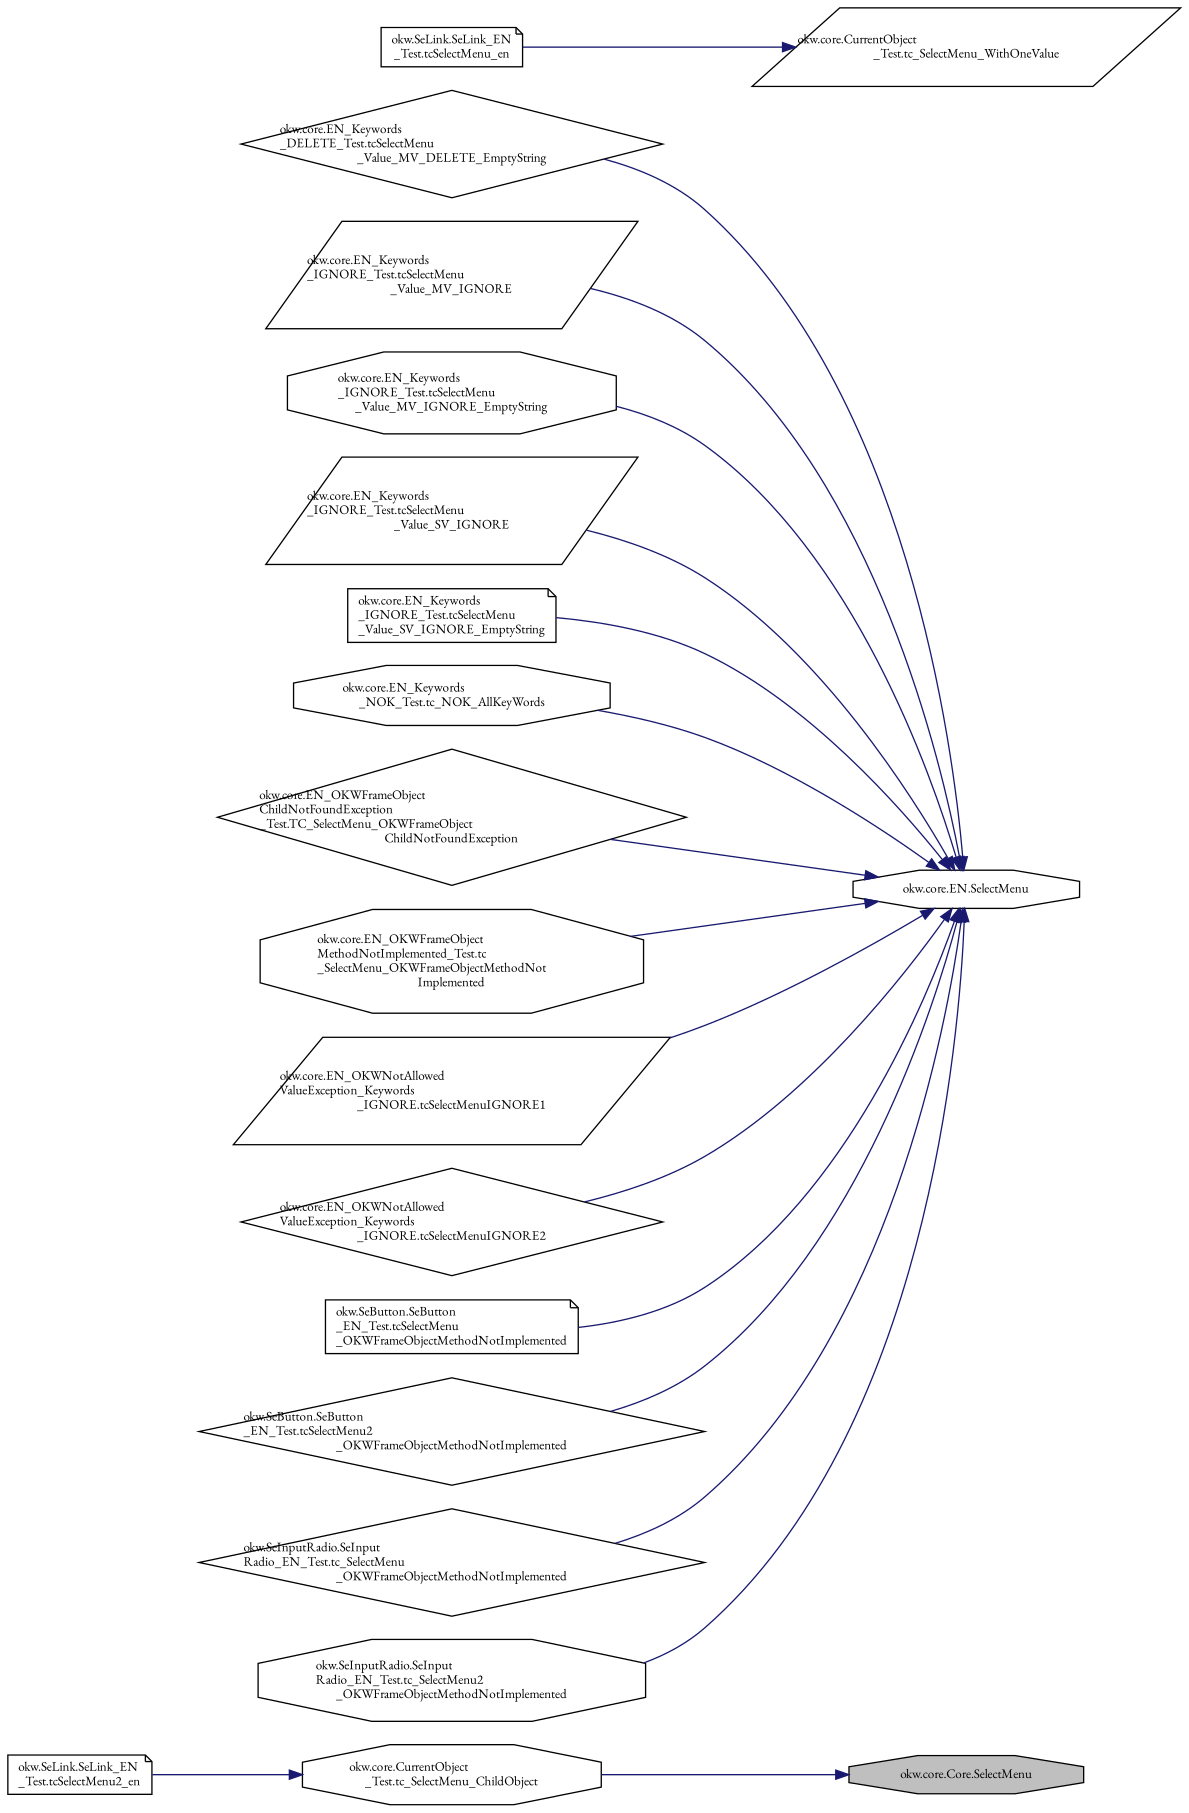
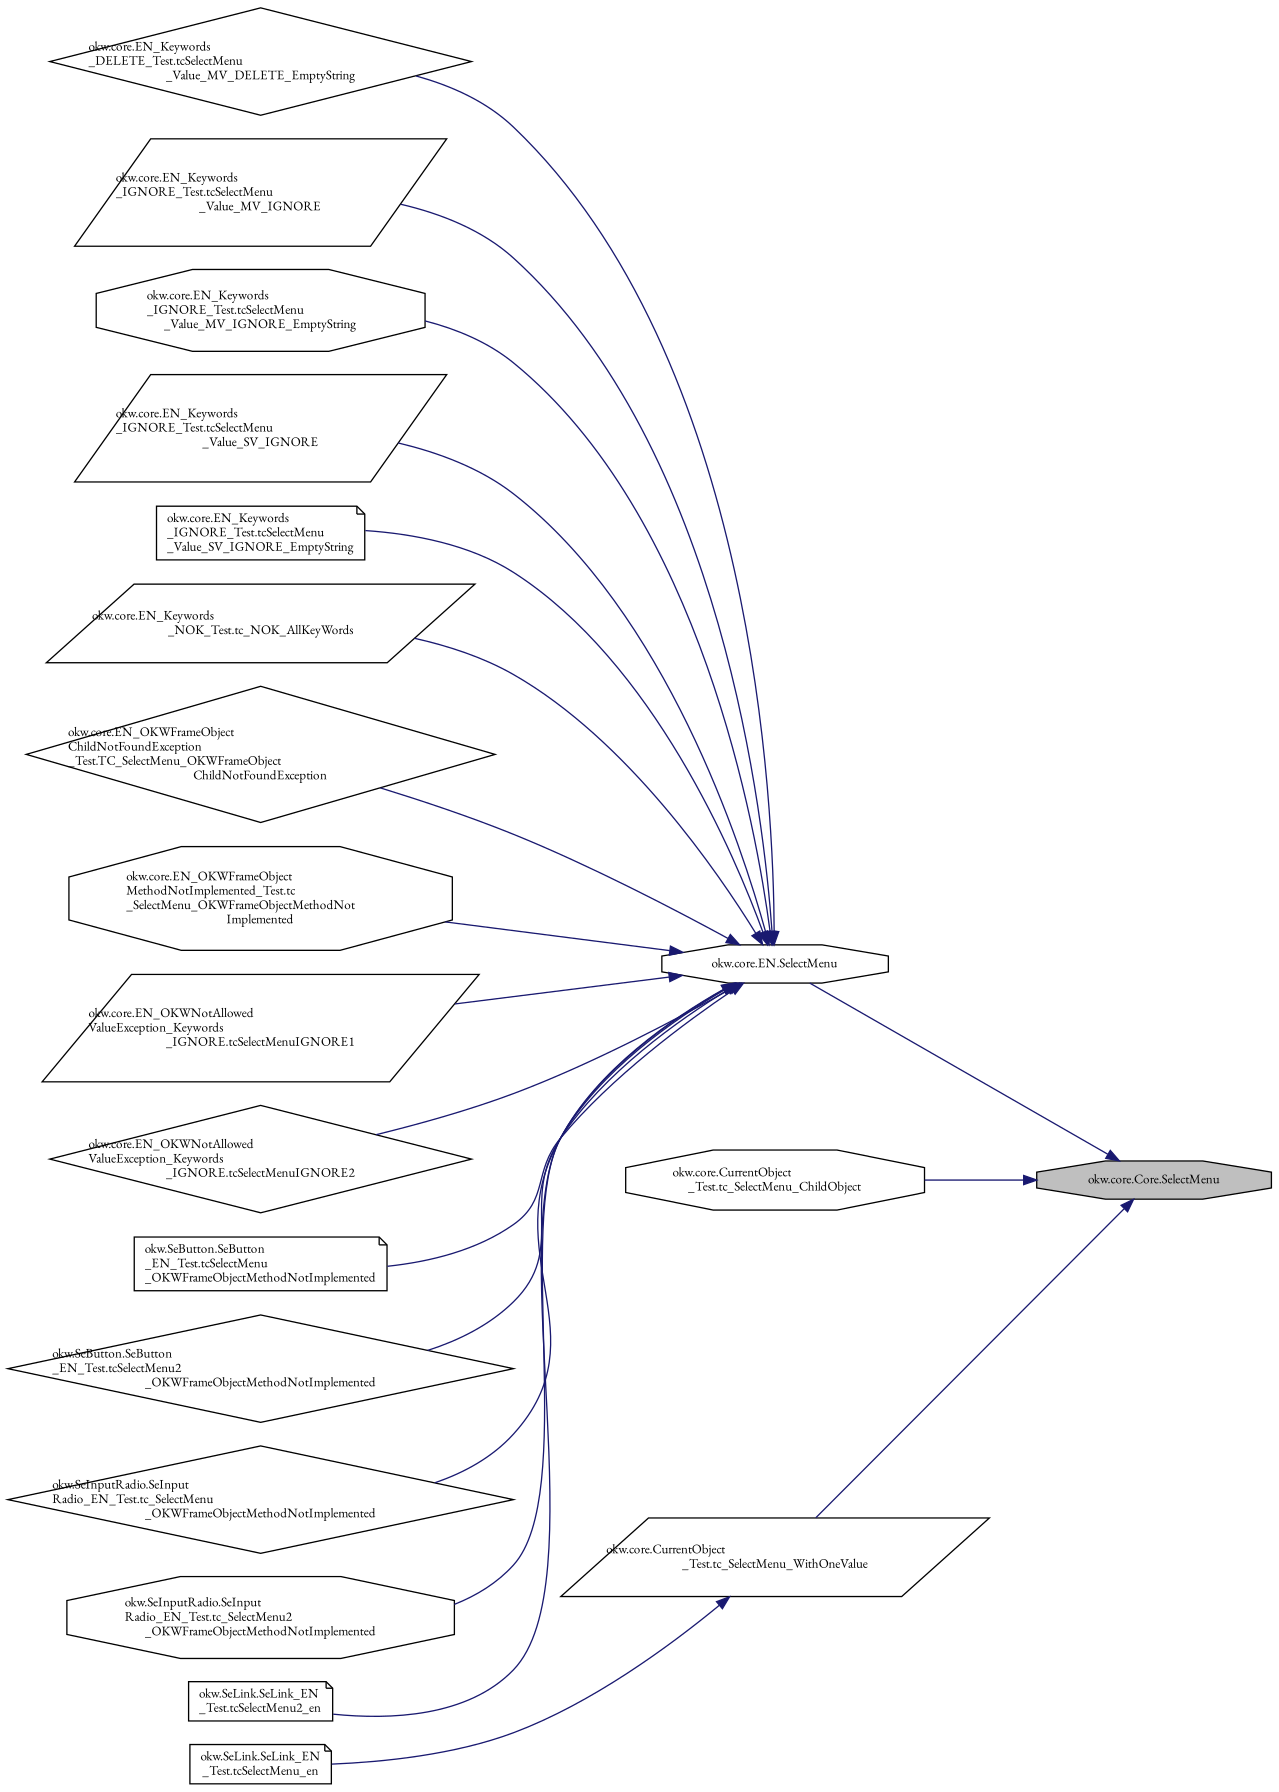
(452, 696) -> (261, 623)
none -> (959, 1069)
none -> (970, 1363)
(221, 1775) -> (550, 1486)
